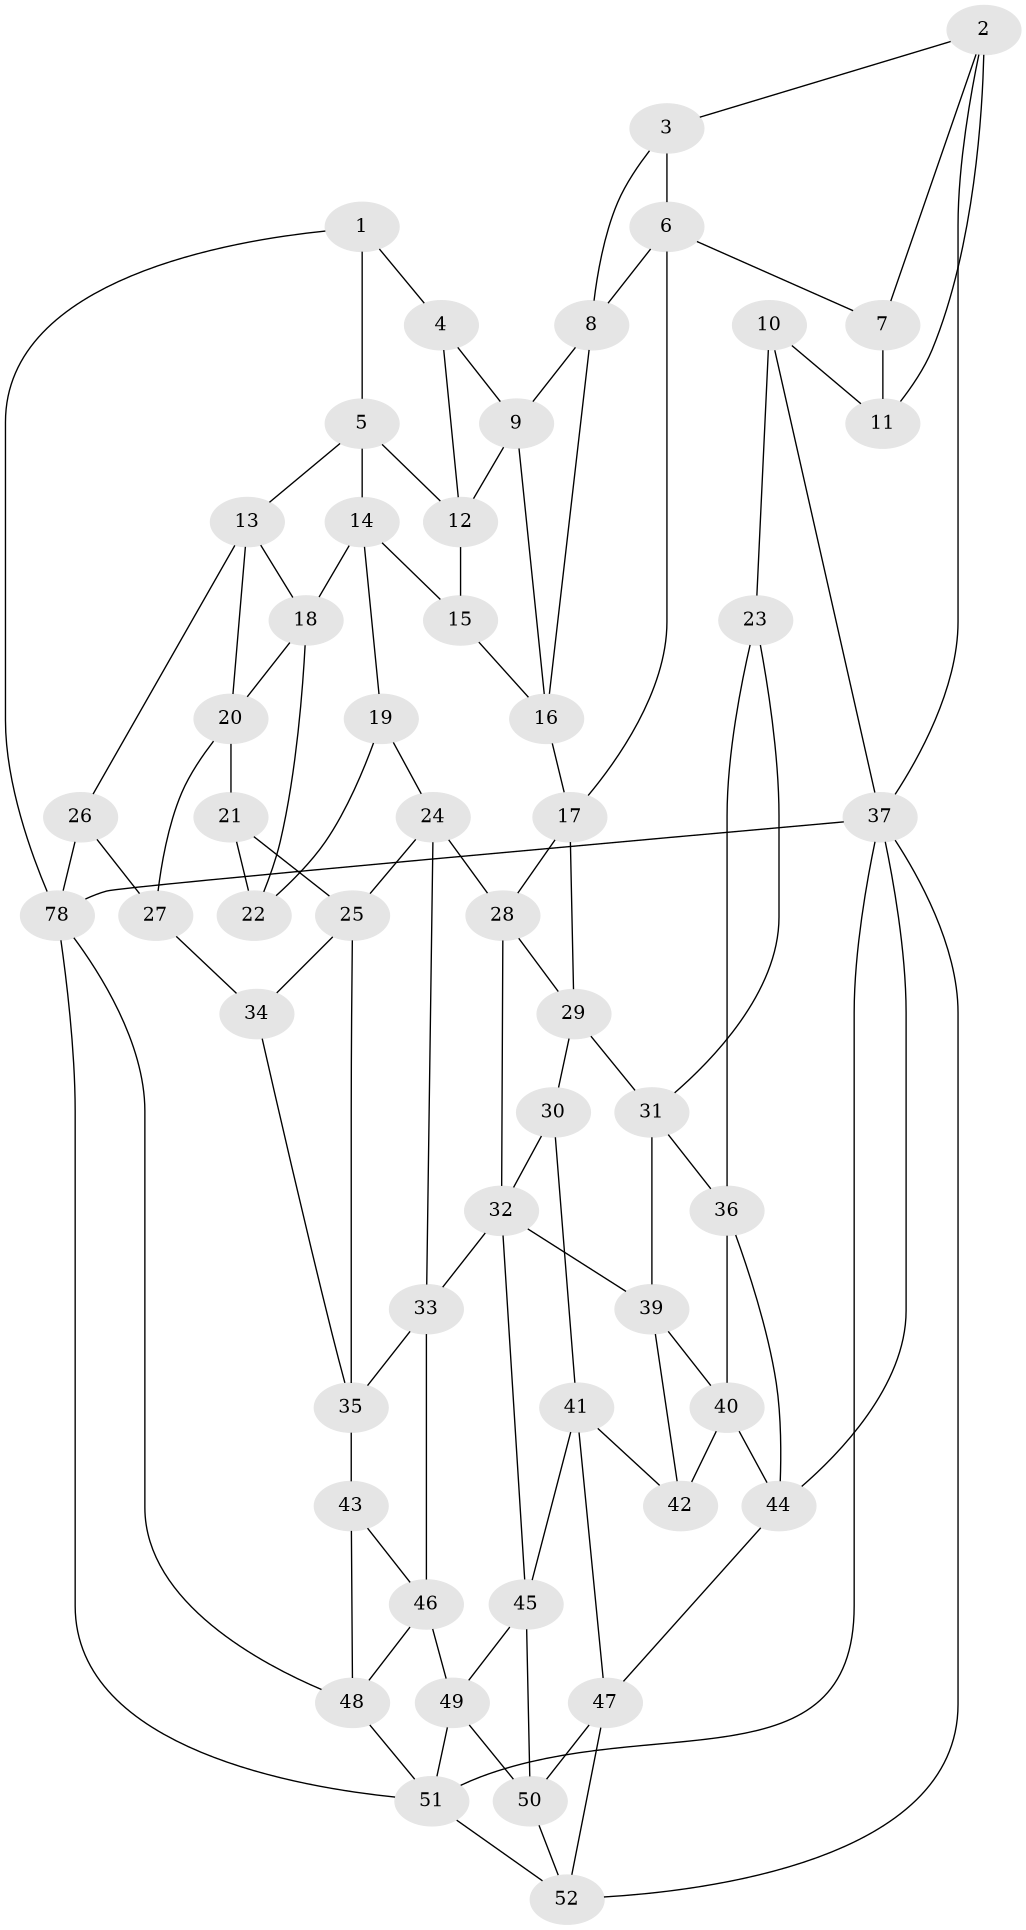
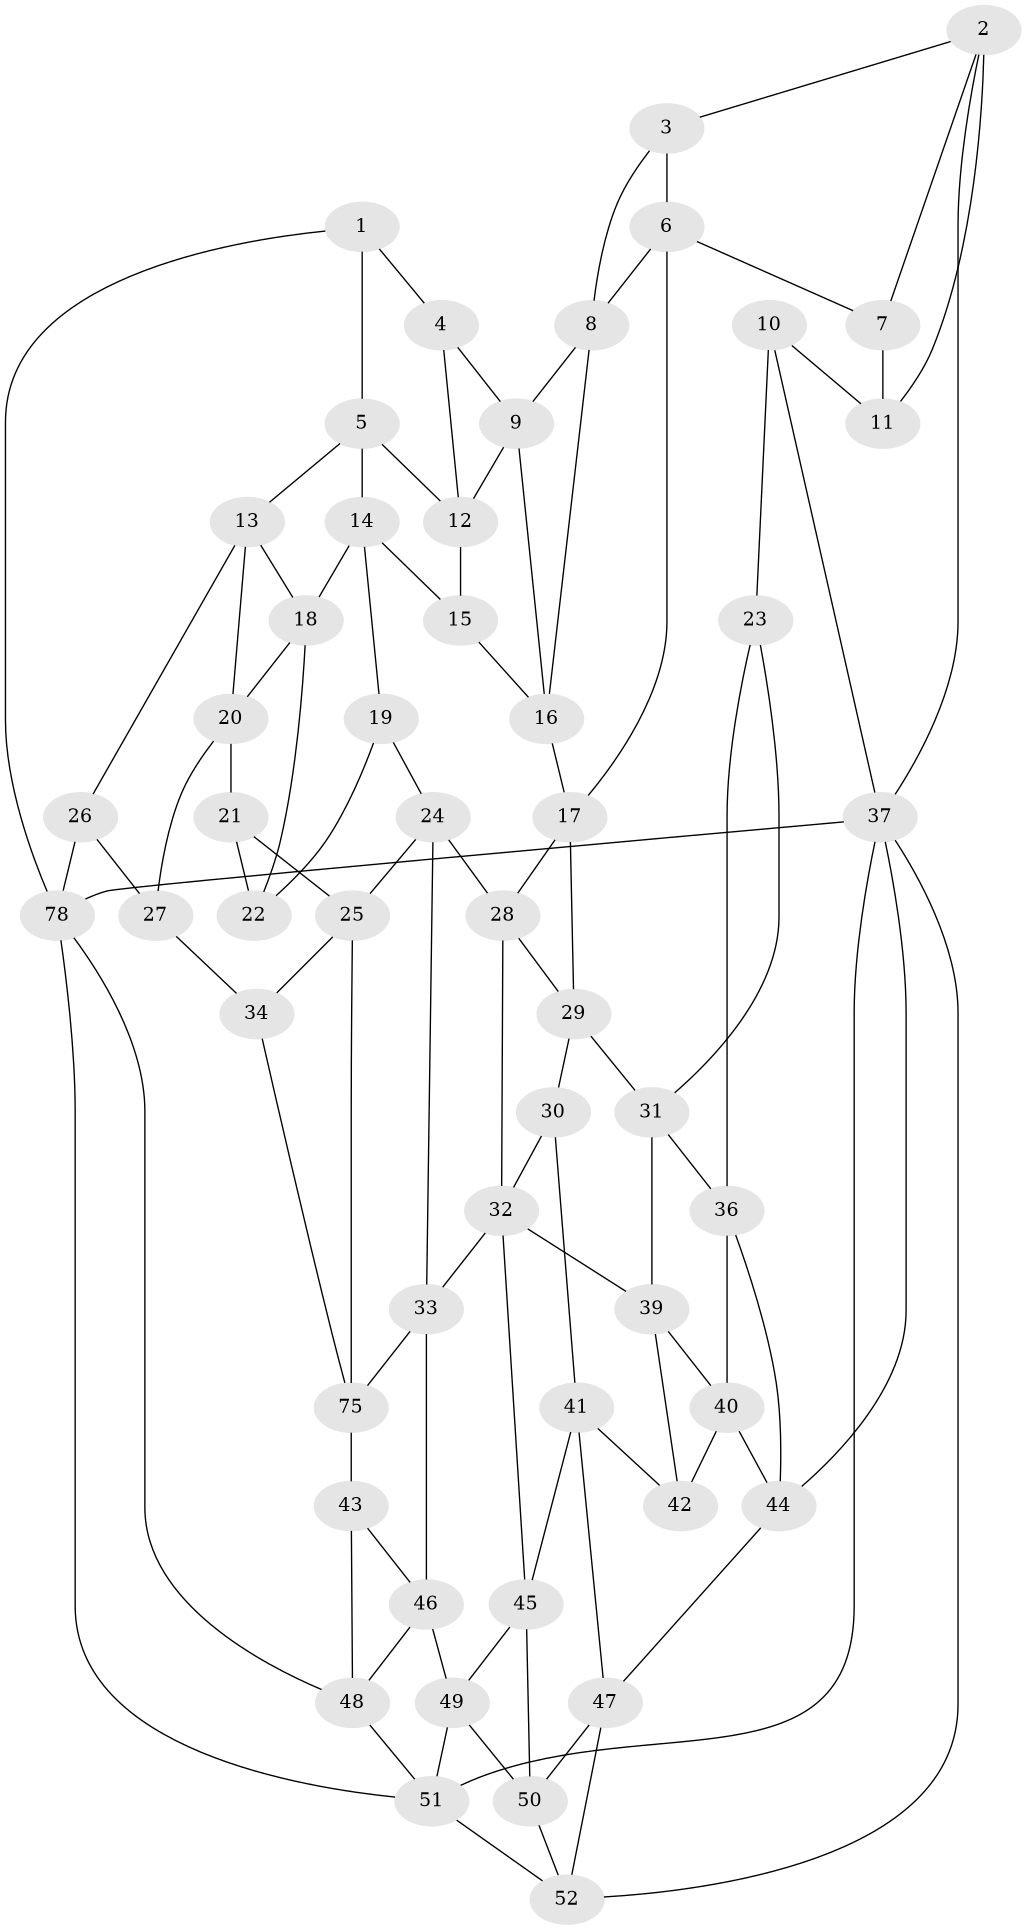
(351, 1408) -> (351, 1408)
